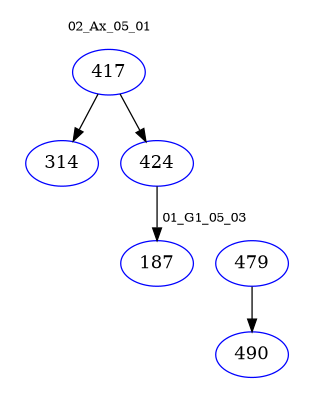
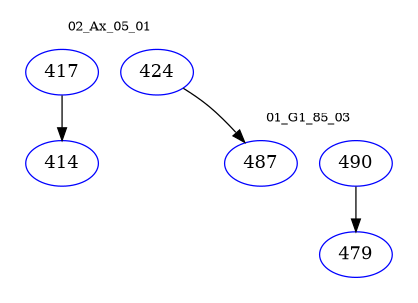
(130, 112) -> none
(62, 163) -> (62, 163)
(205, 218) -> (308, 118)
(157, 263) -> (261, 163)
(252, 303) -> (356, 203)
